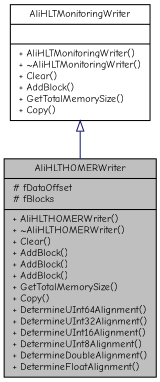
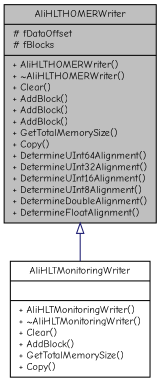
(80, 145) -> (80, 247)
